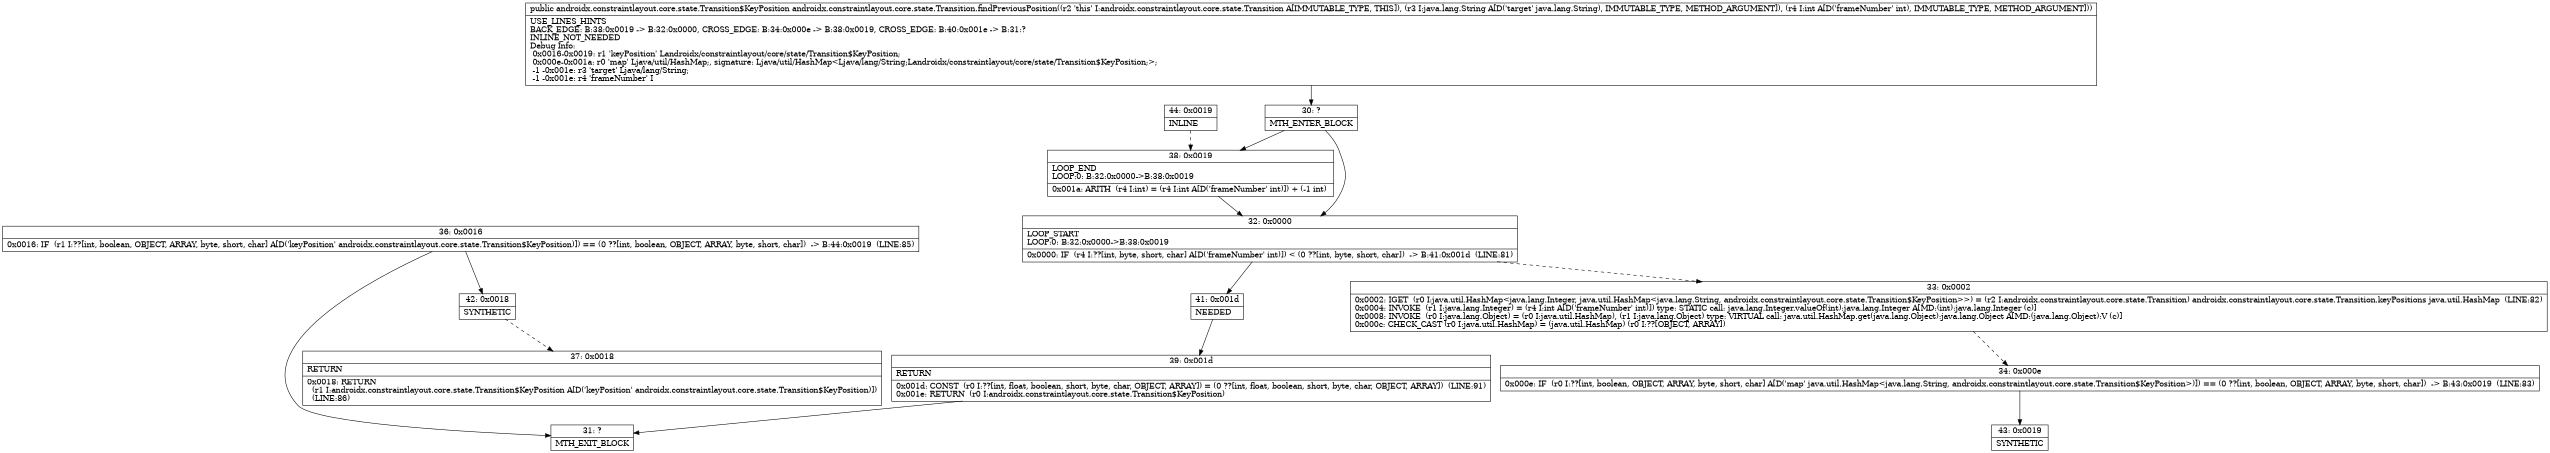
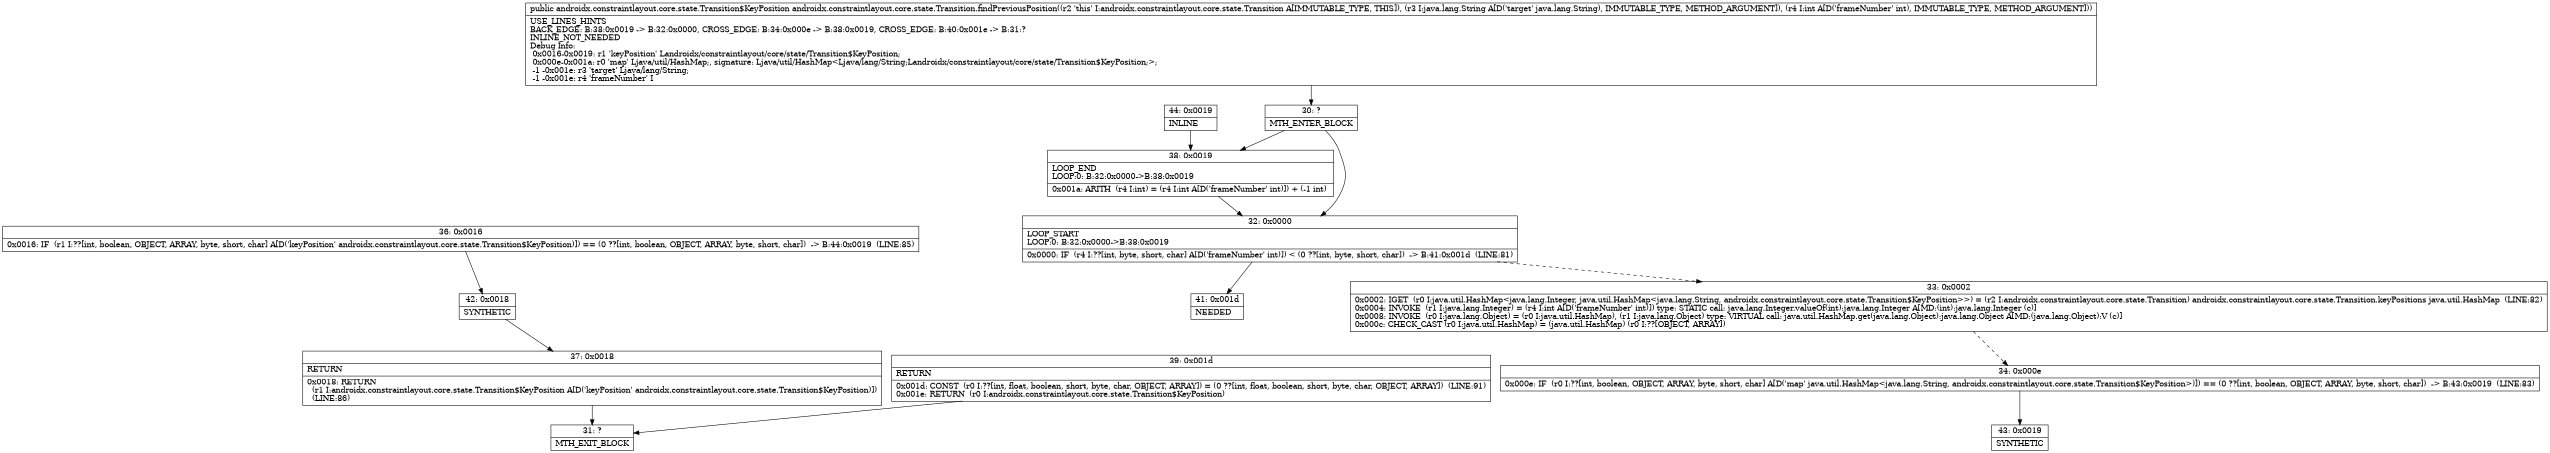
(1191, 138) -> (1191, 138)
(527, 334) -> (527, 334)
(1207, 335) -> none
(306, 410) -> (592, 412)
